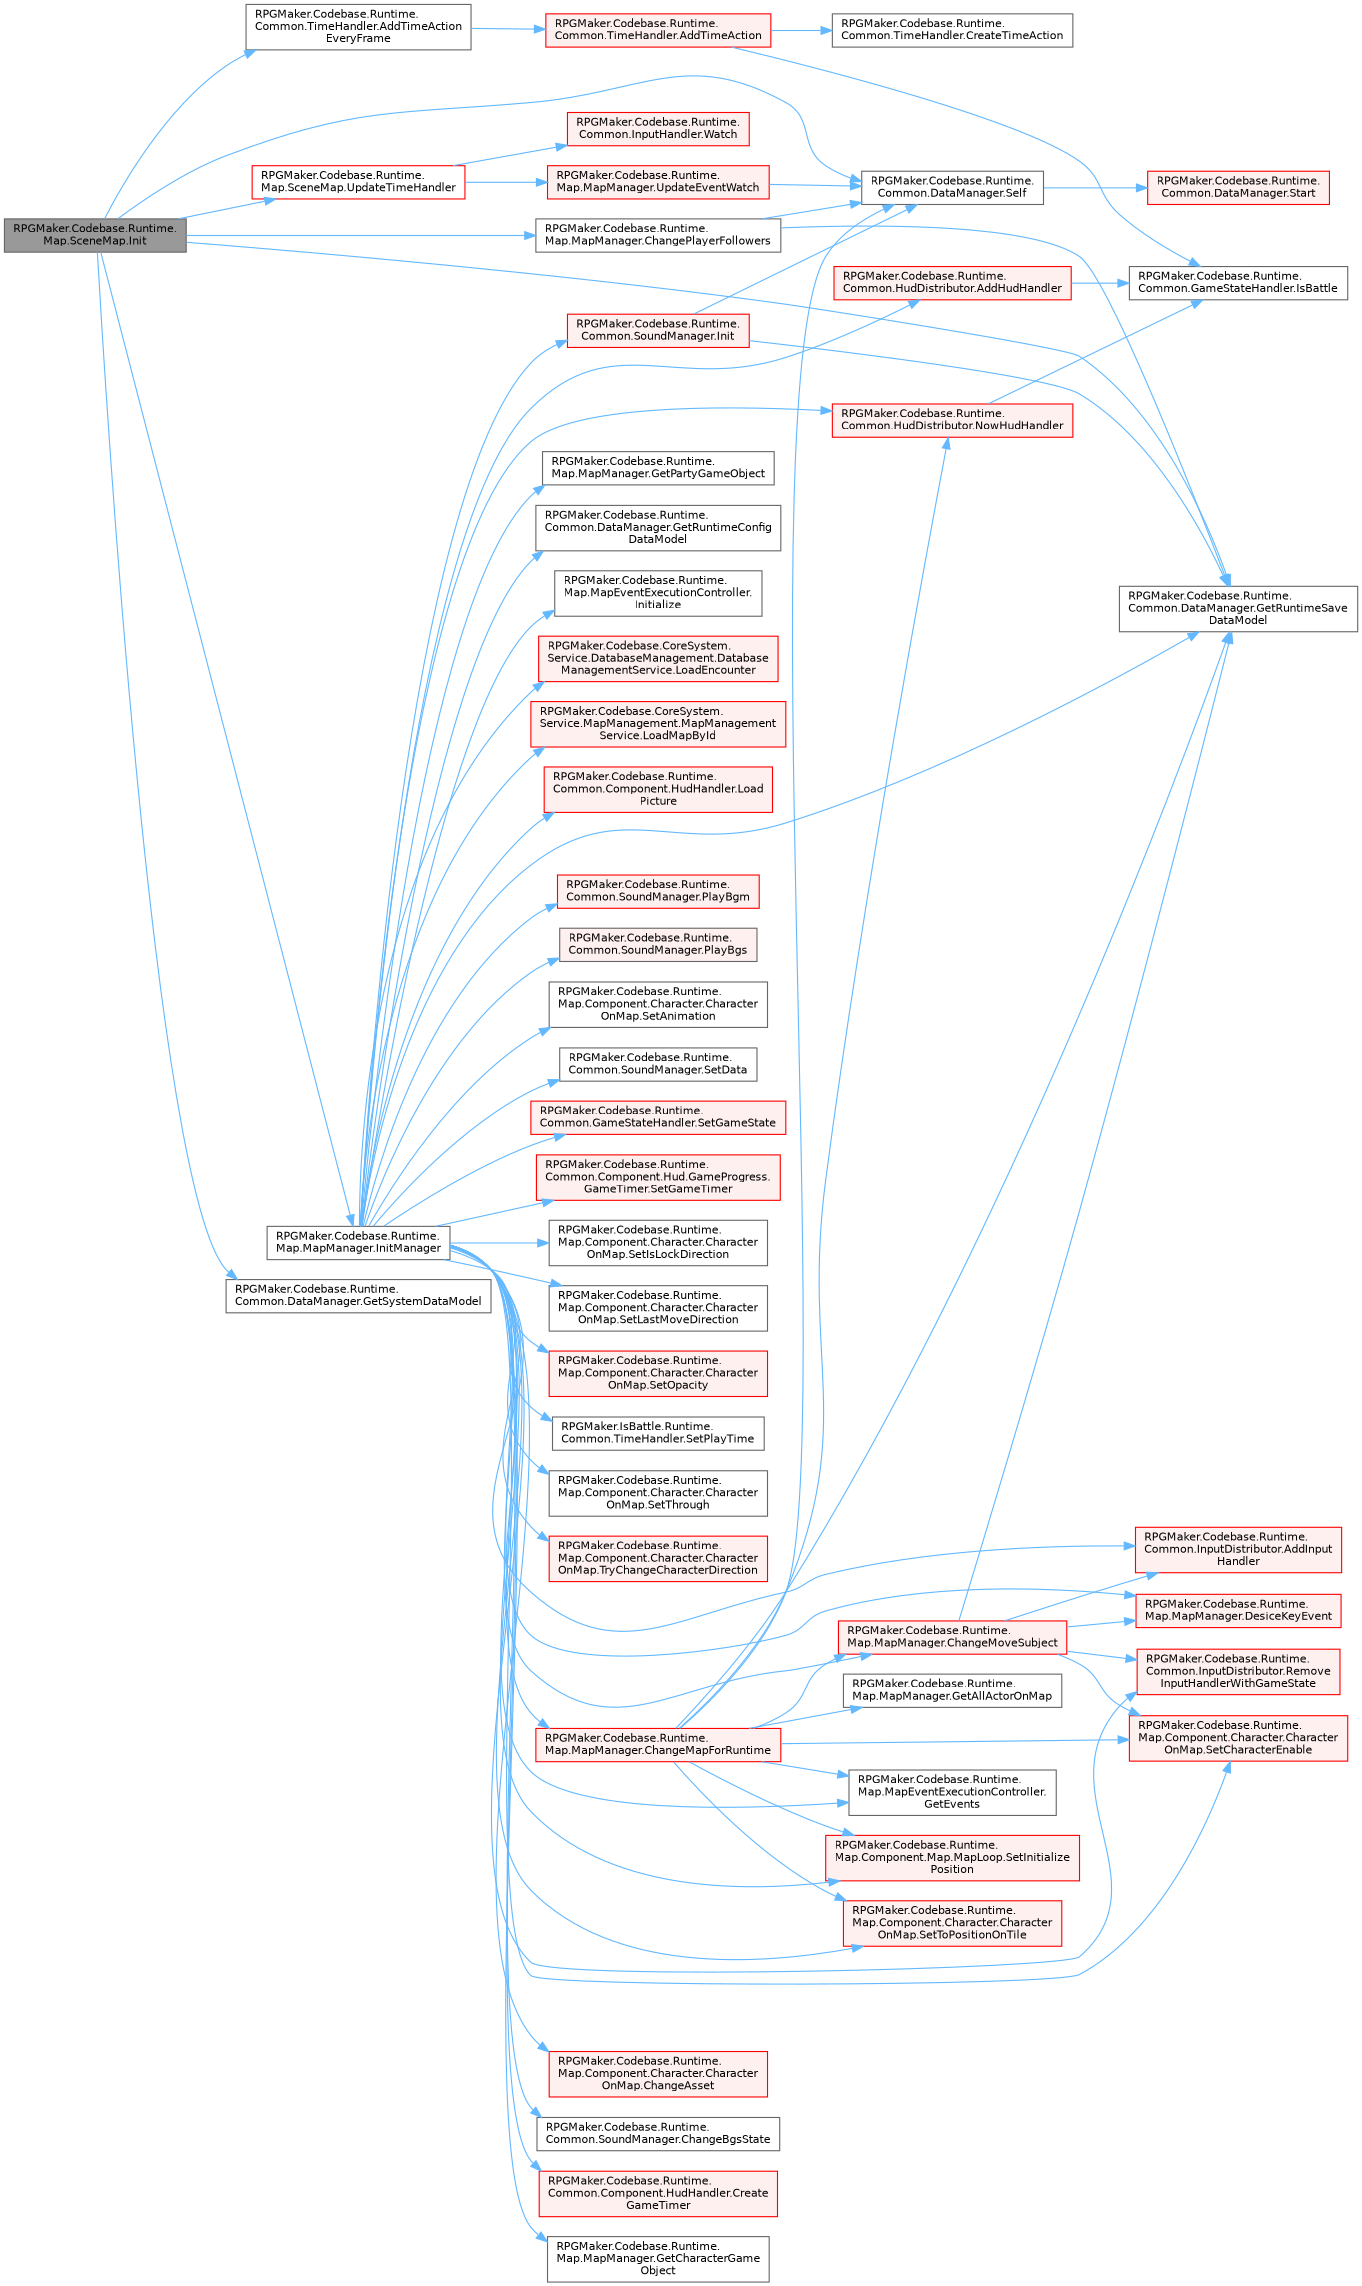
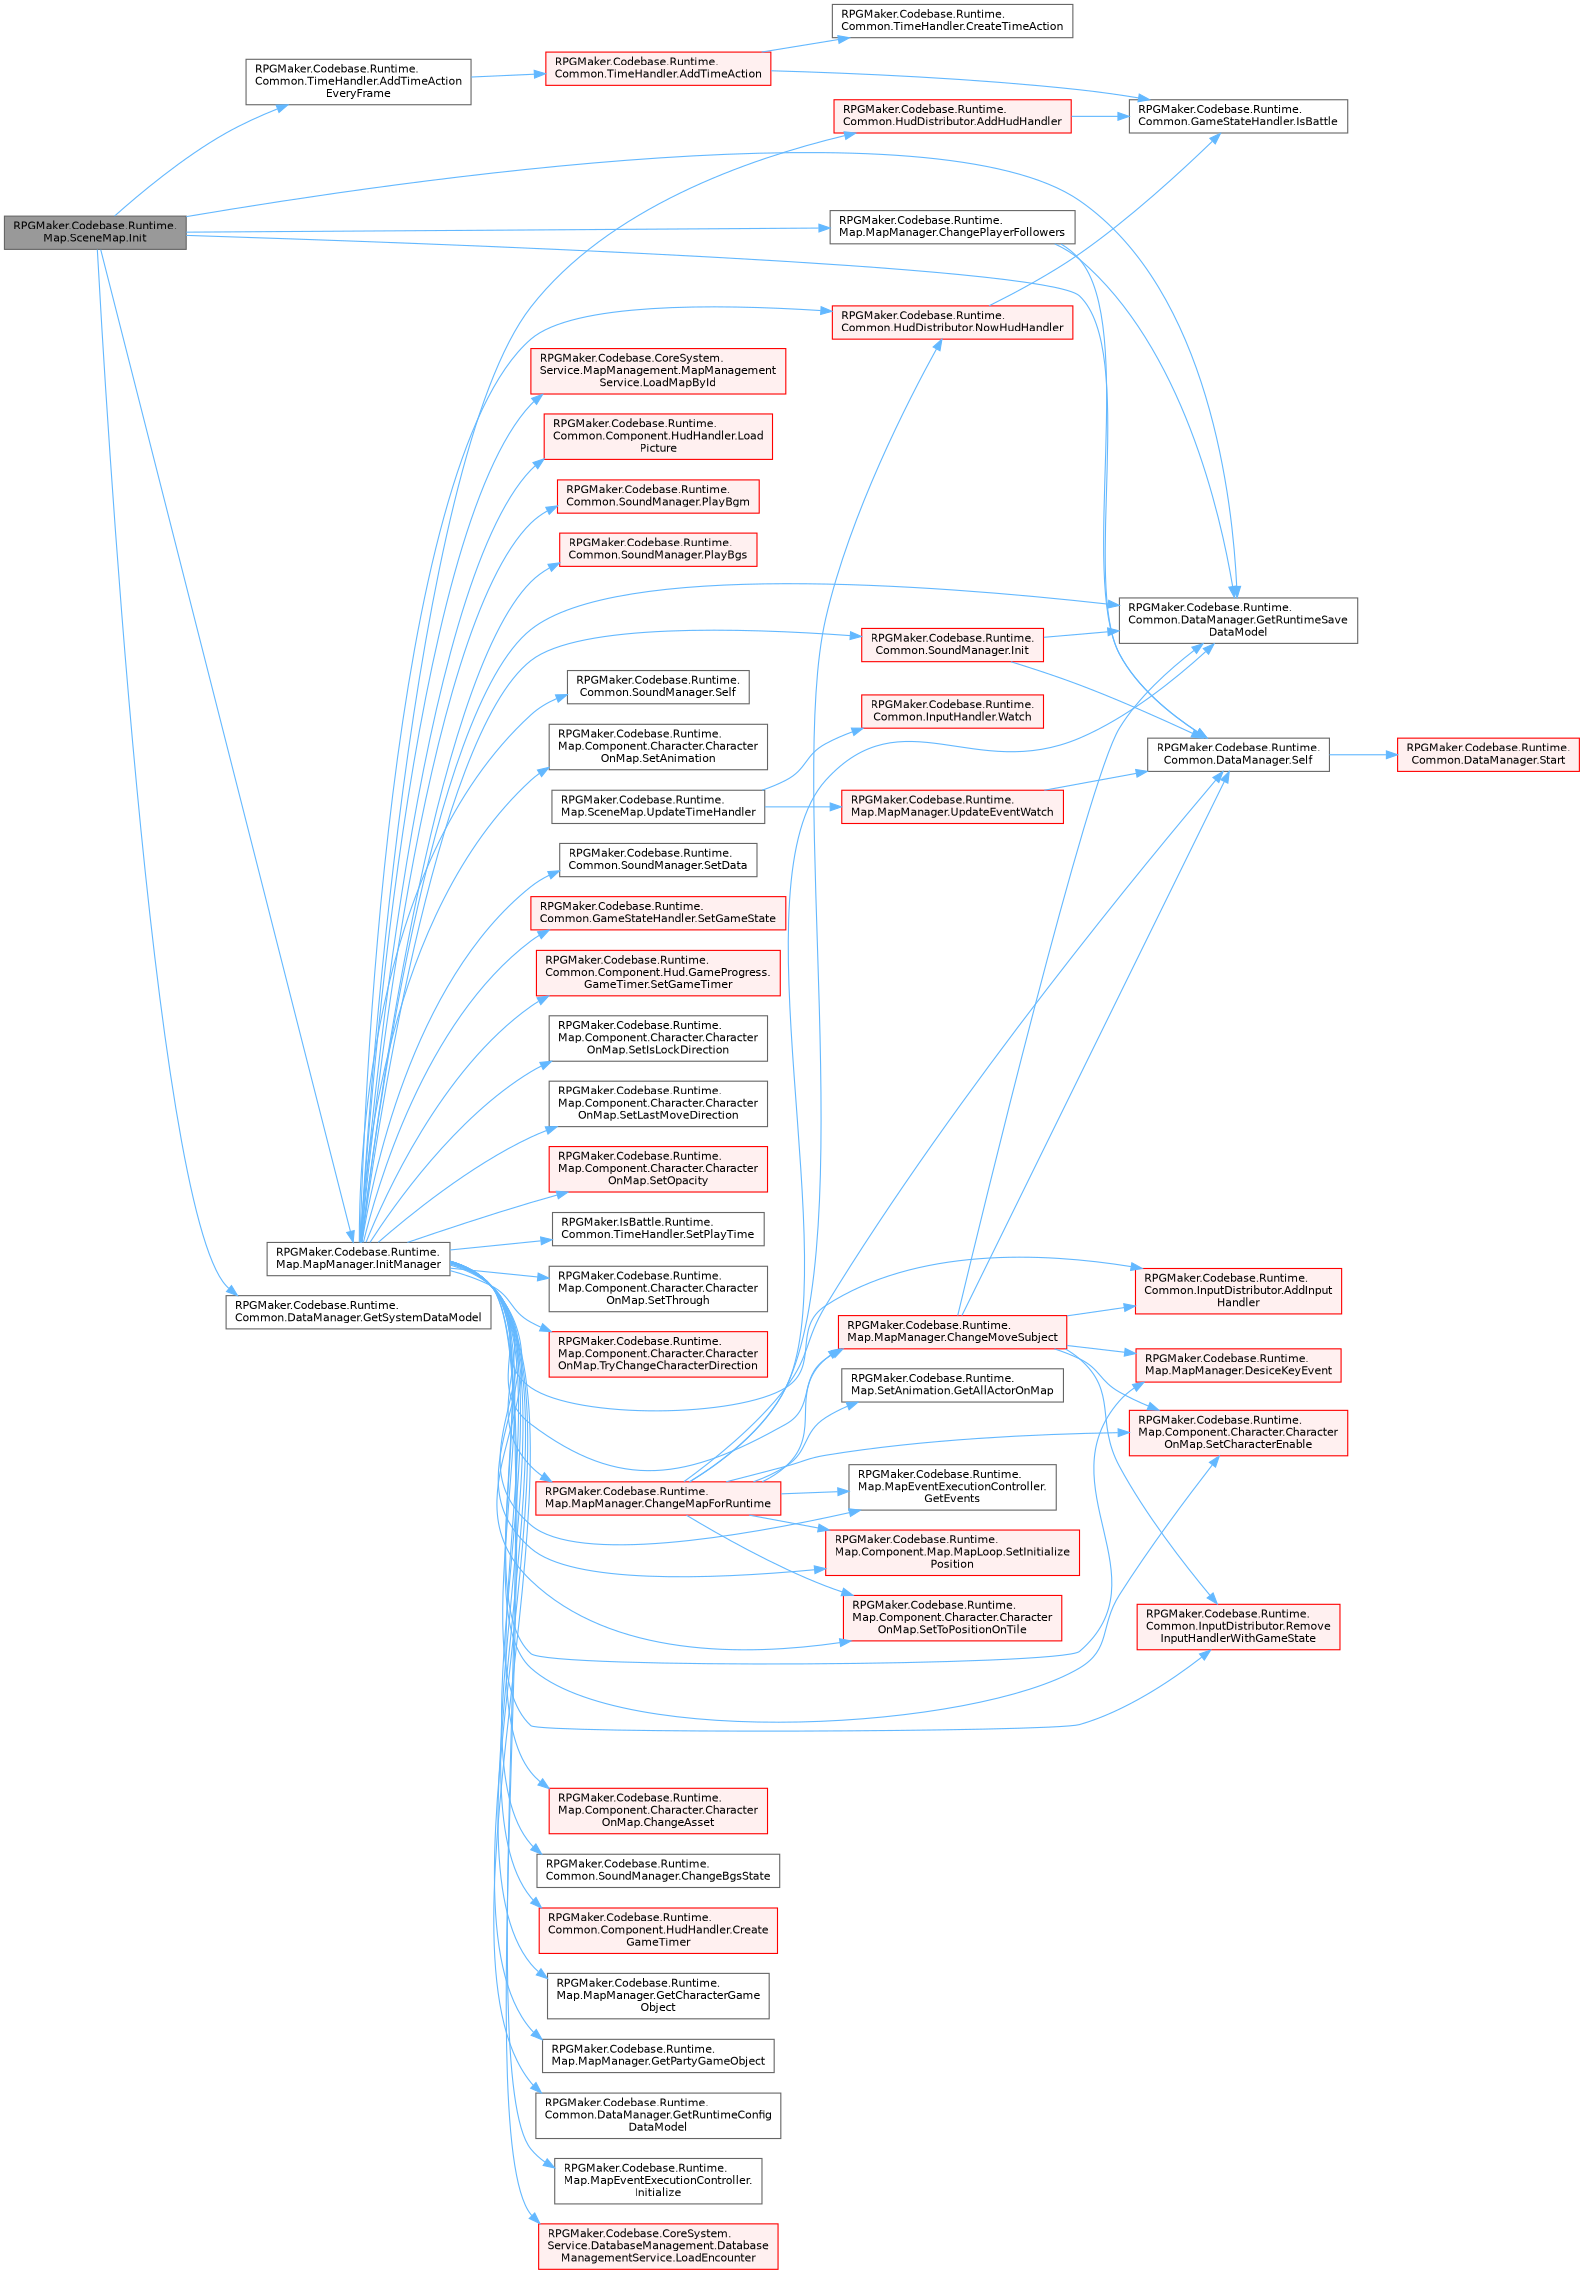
(359, 182) -> (658, 807)
(222, 210) -> none
none -> (658, 687)
(658, 945) -> (658, 550)
none -> (1093, 1049)
(953, 1691) -> (953, 1385)
